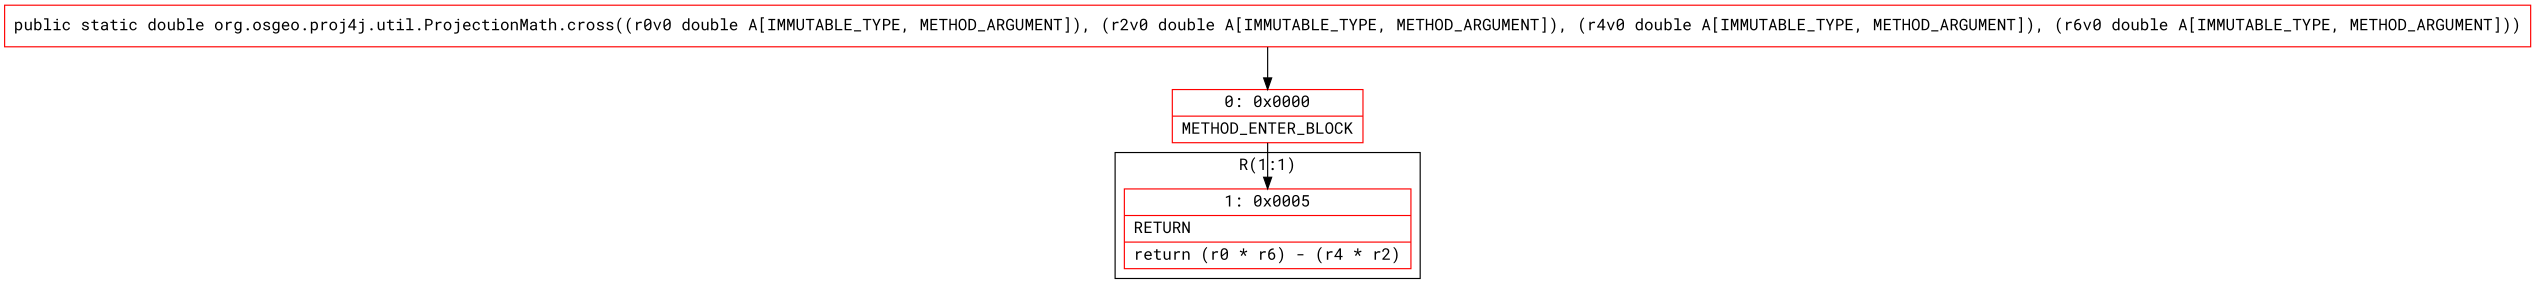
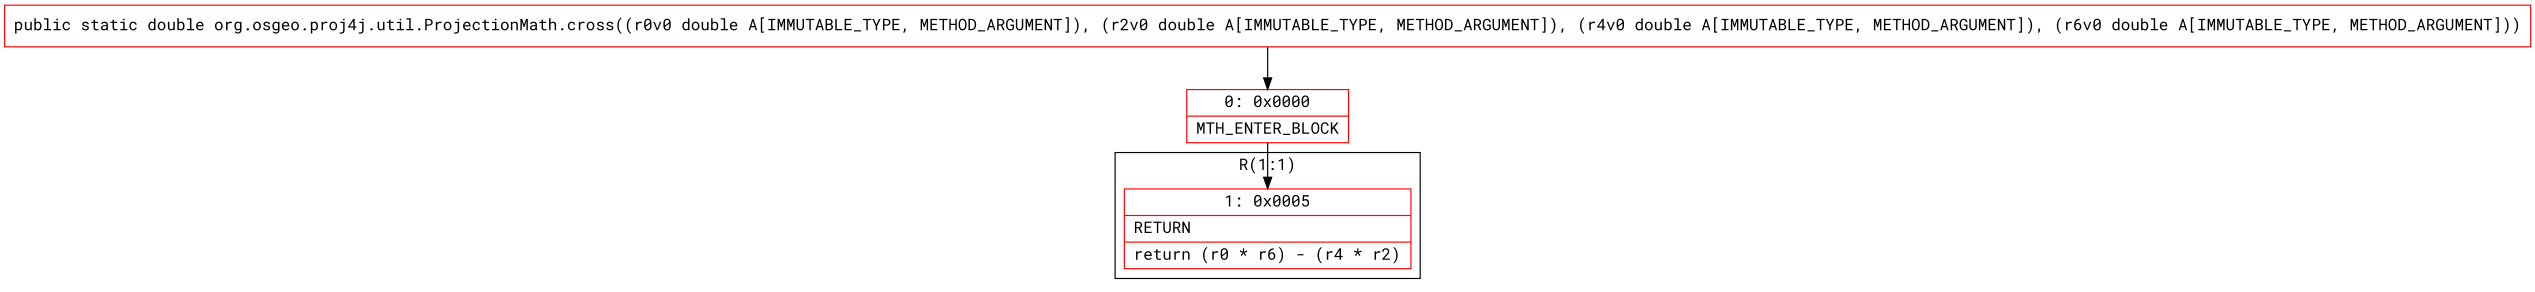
(1268, 129) -> (1268, 129)
